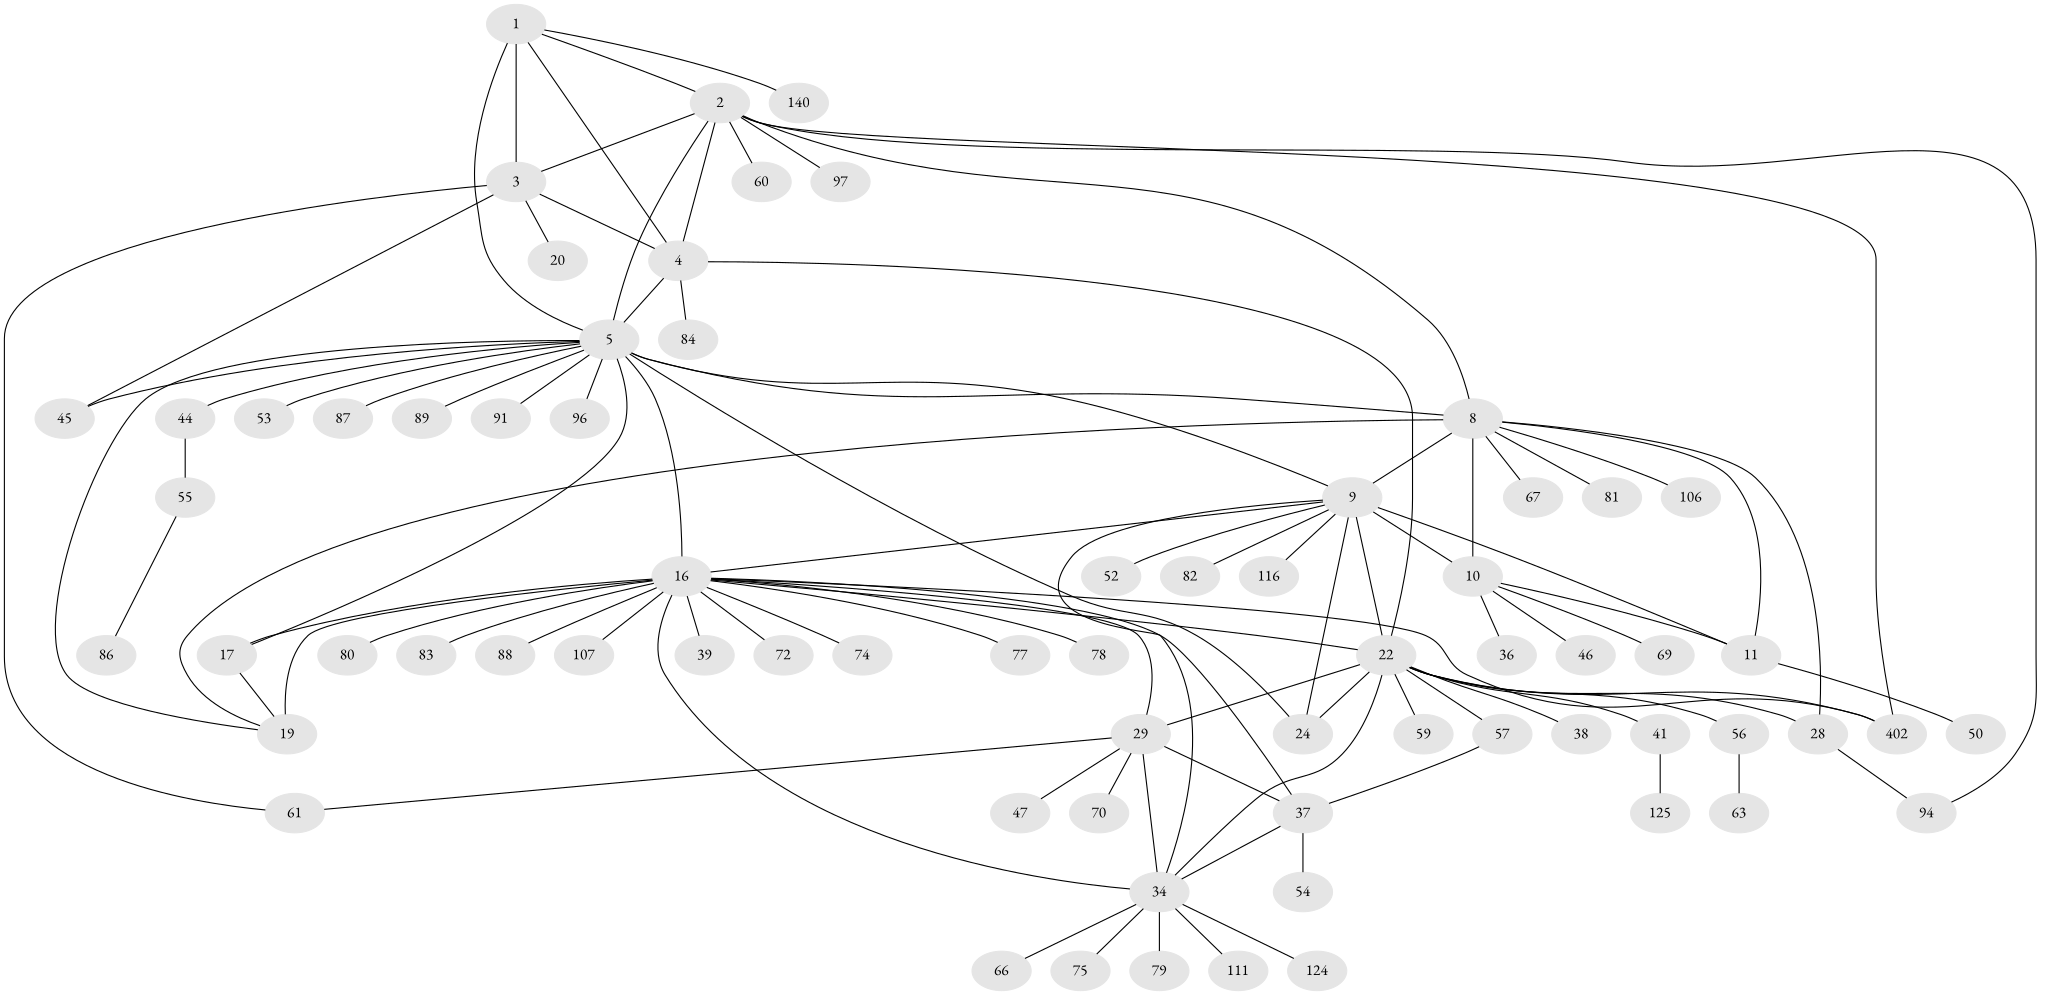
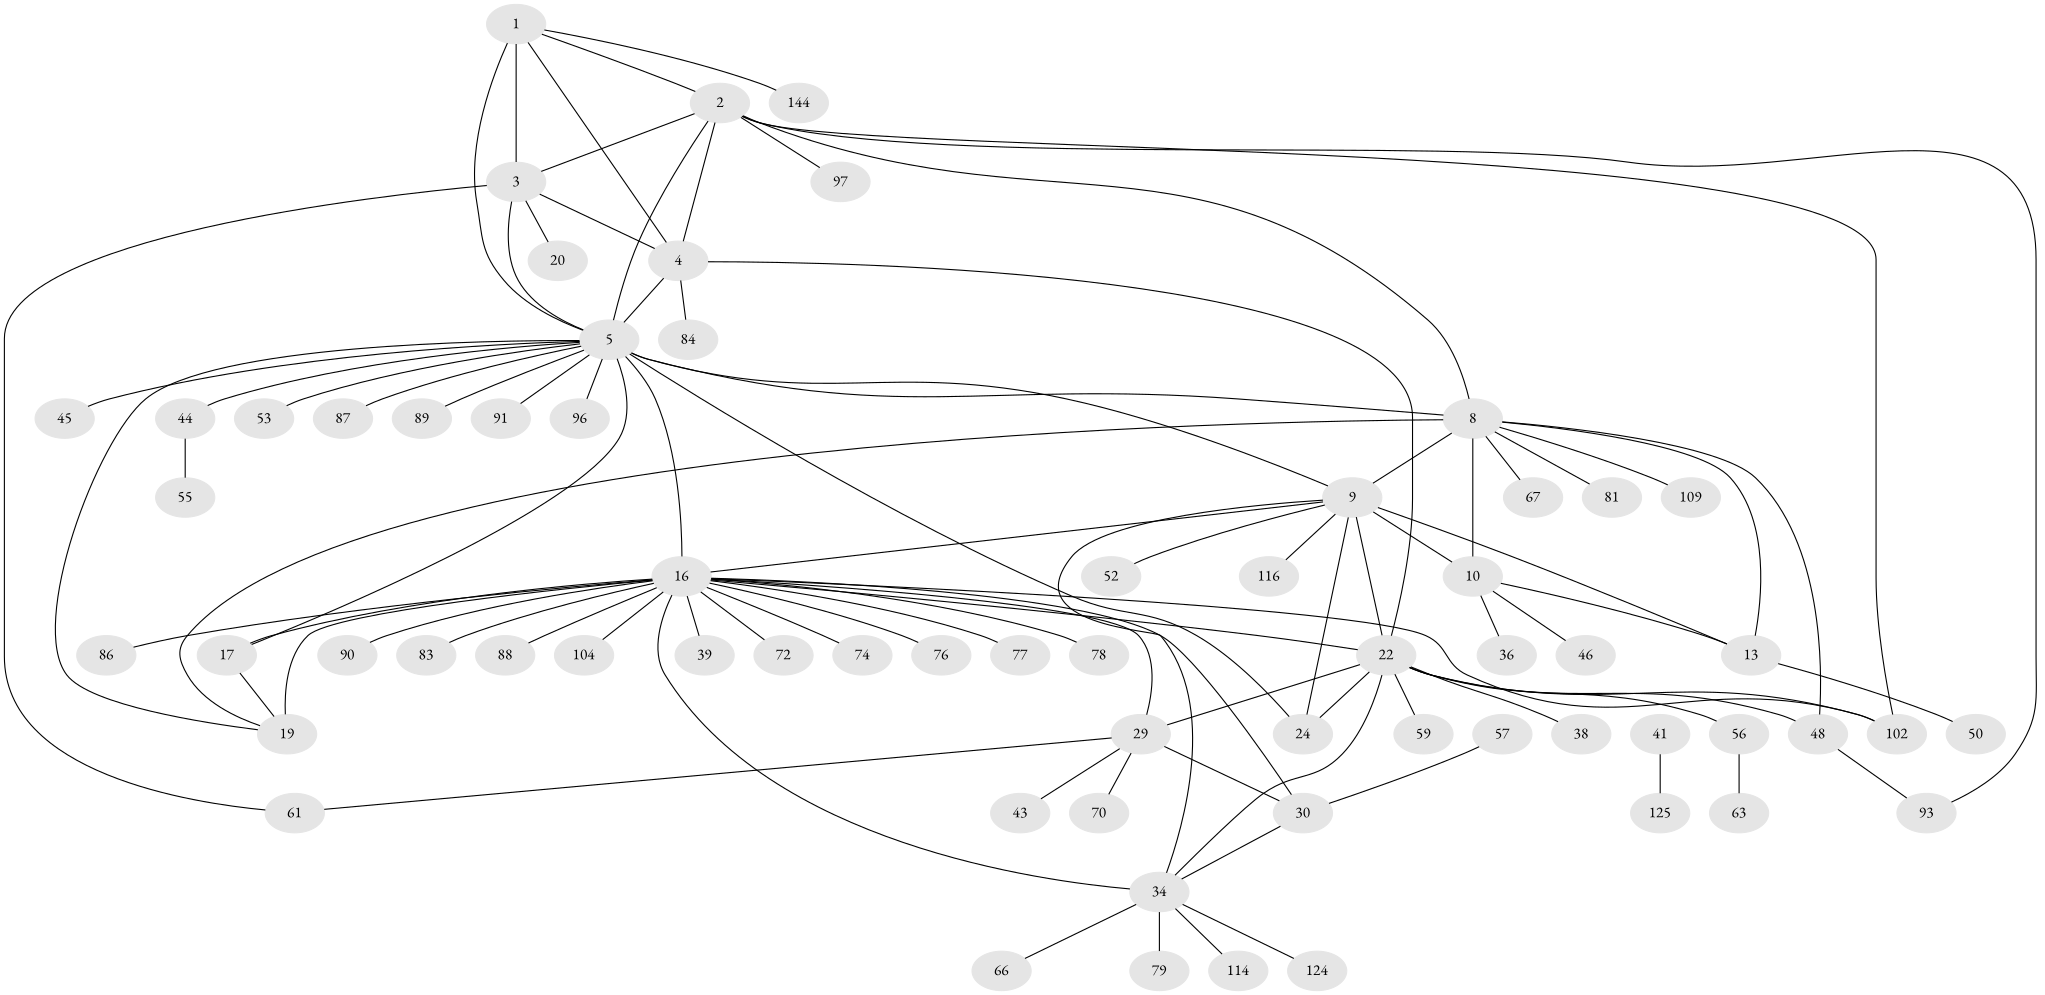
(799, 103) -> (799, 103)
(762, 182) -> none
(291, 300) -> (519, 282)
(1691, 498) -> (1691, 498)
(146, 576) -> (288, 620)
(1190, 576) -> none
(347, 655) -> (347, 655)
(584, 655) -> (584, 655)
none -> (941, 655)
(1665, 655) -> none
(1751, 655) -> (1751, 655)
(1524, 694) -> none
(1444, 695) -> none
(1818, 734) -> (1818, 734)
(1897, 734) -> (1897, 734)
(1020, 813) -> (1020, 813)
(1150, 813) -> none
(1303, 813) -> (1303, 813)
(1926, 813) -> (1926, 813)
(1303, 892) -> none
(1080, 971) -> none
(1238, 971) -> (1238, 971)
